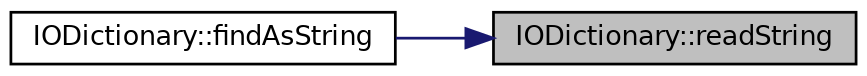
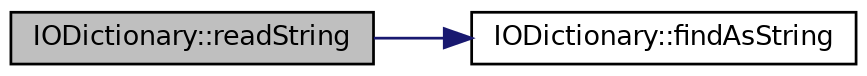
(431, 38) -> (409, 38)
